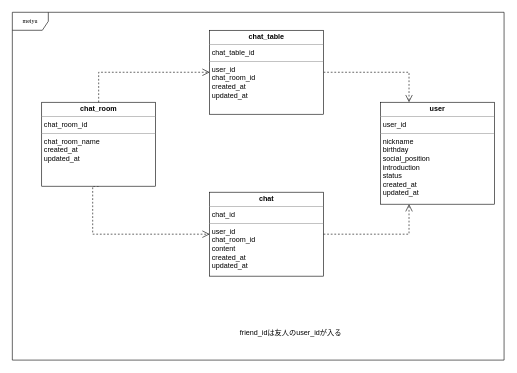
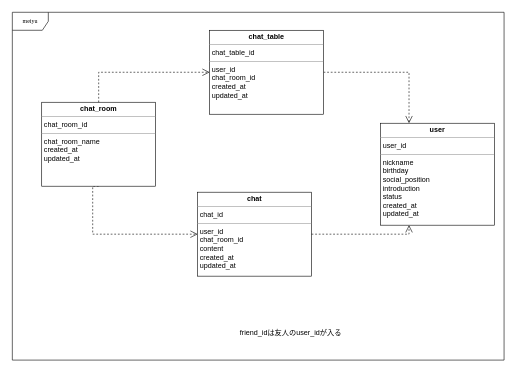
(438, 153) -> (438, 174)
(267, 234) -> (255, 234)
